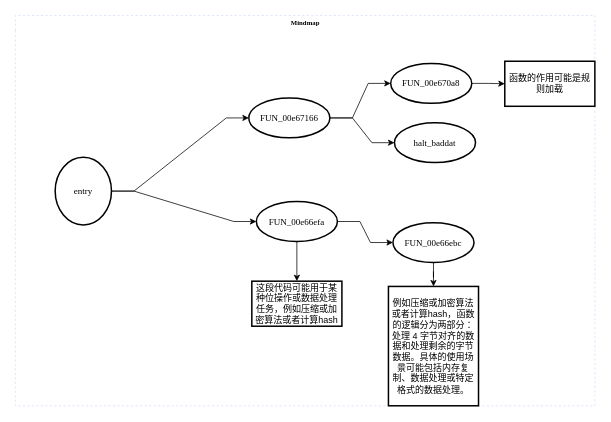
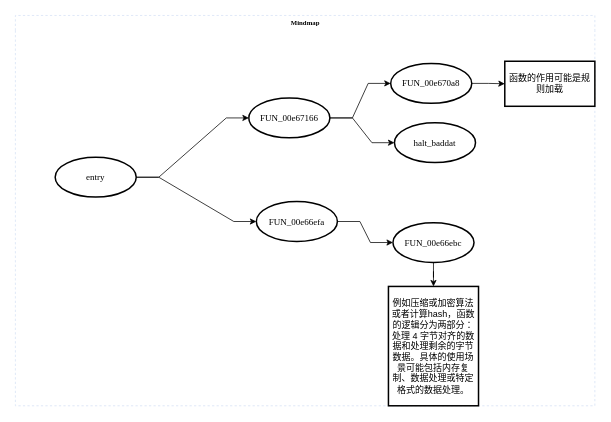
(83, 191) -> (96, 177)
(297, 274) -> none
(297, 303) -> none
